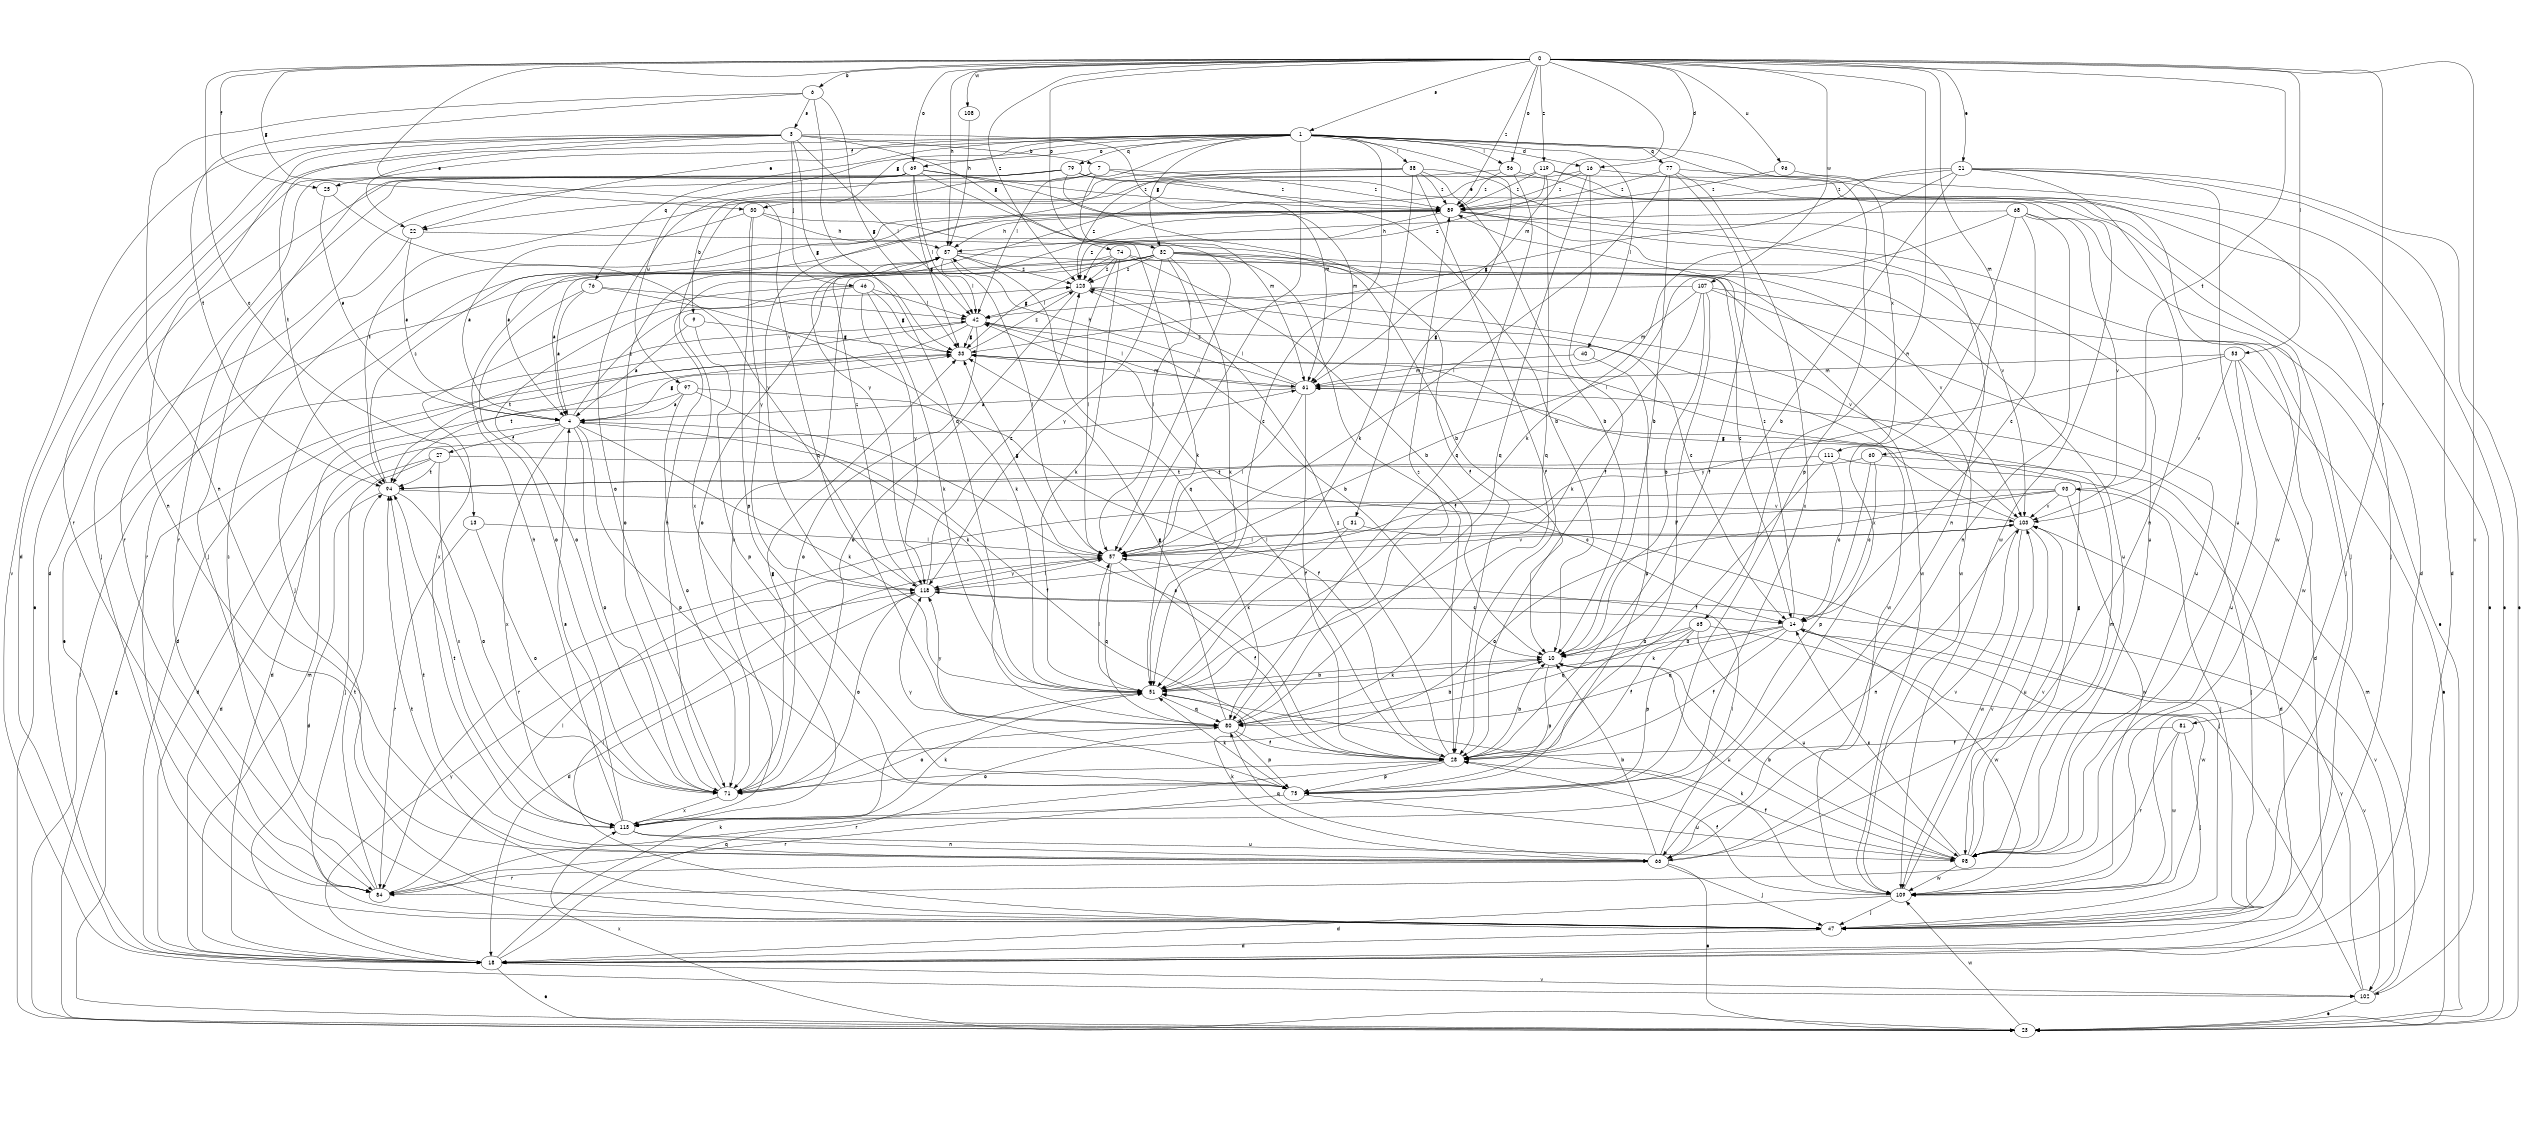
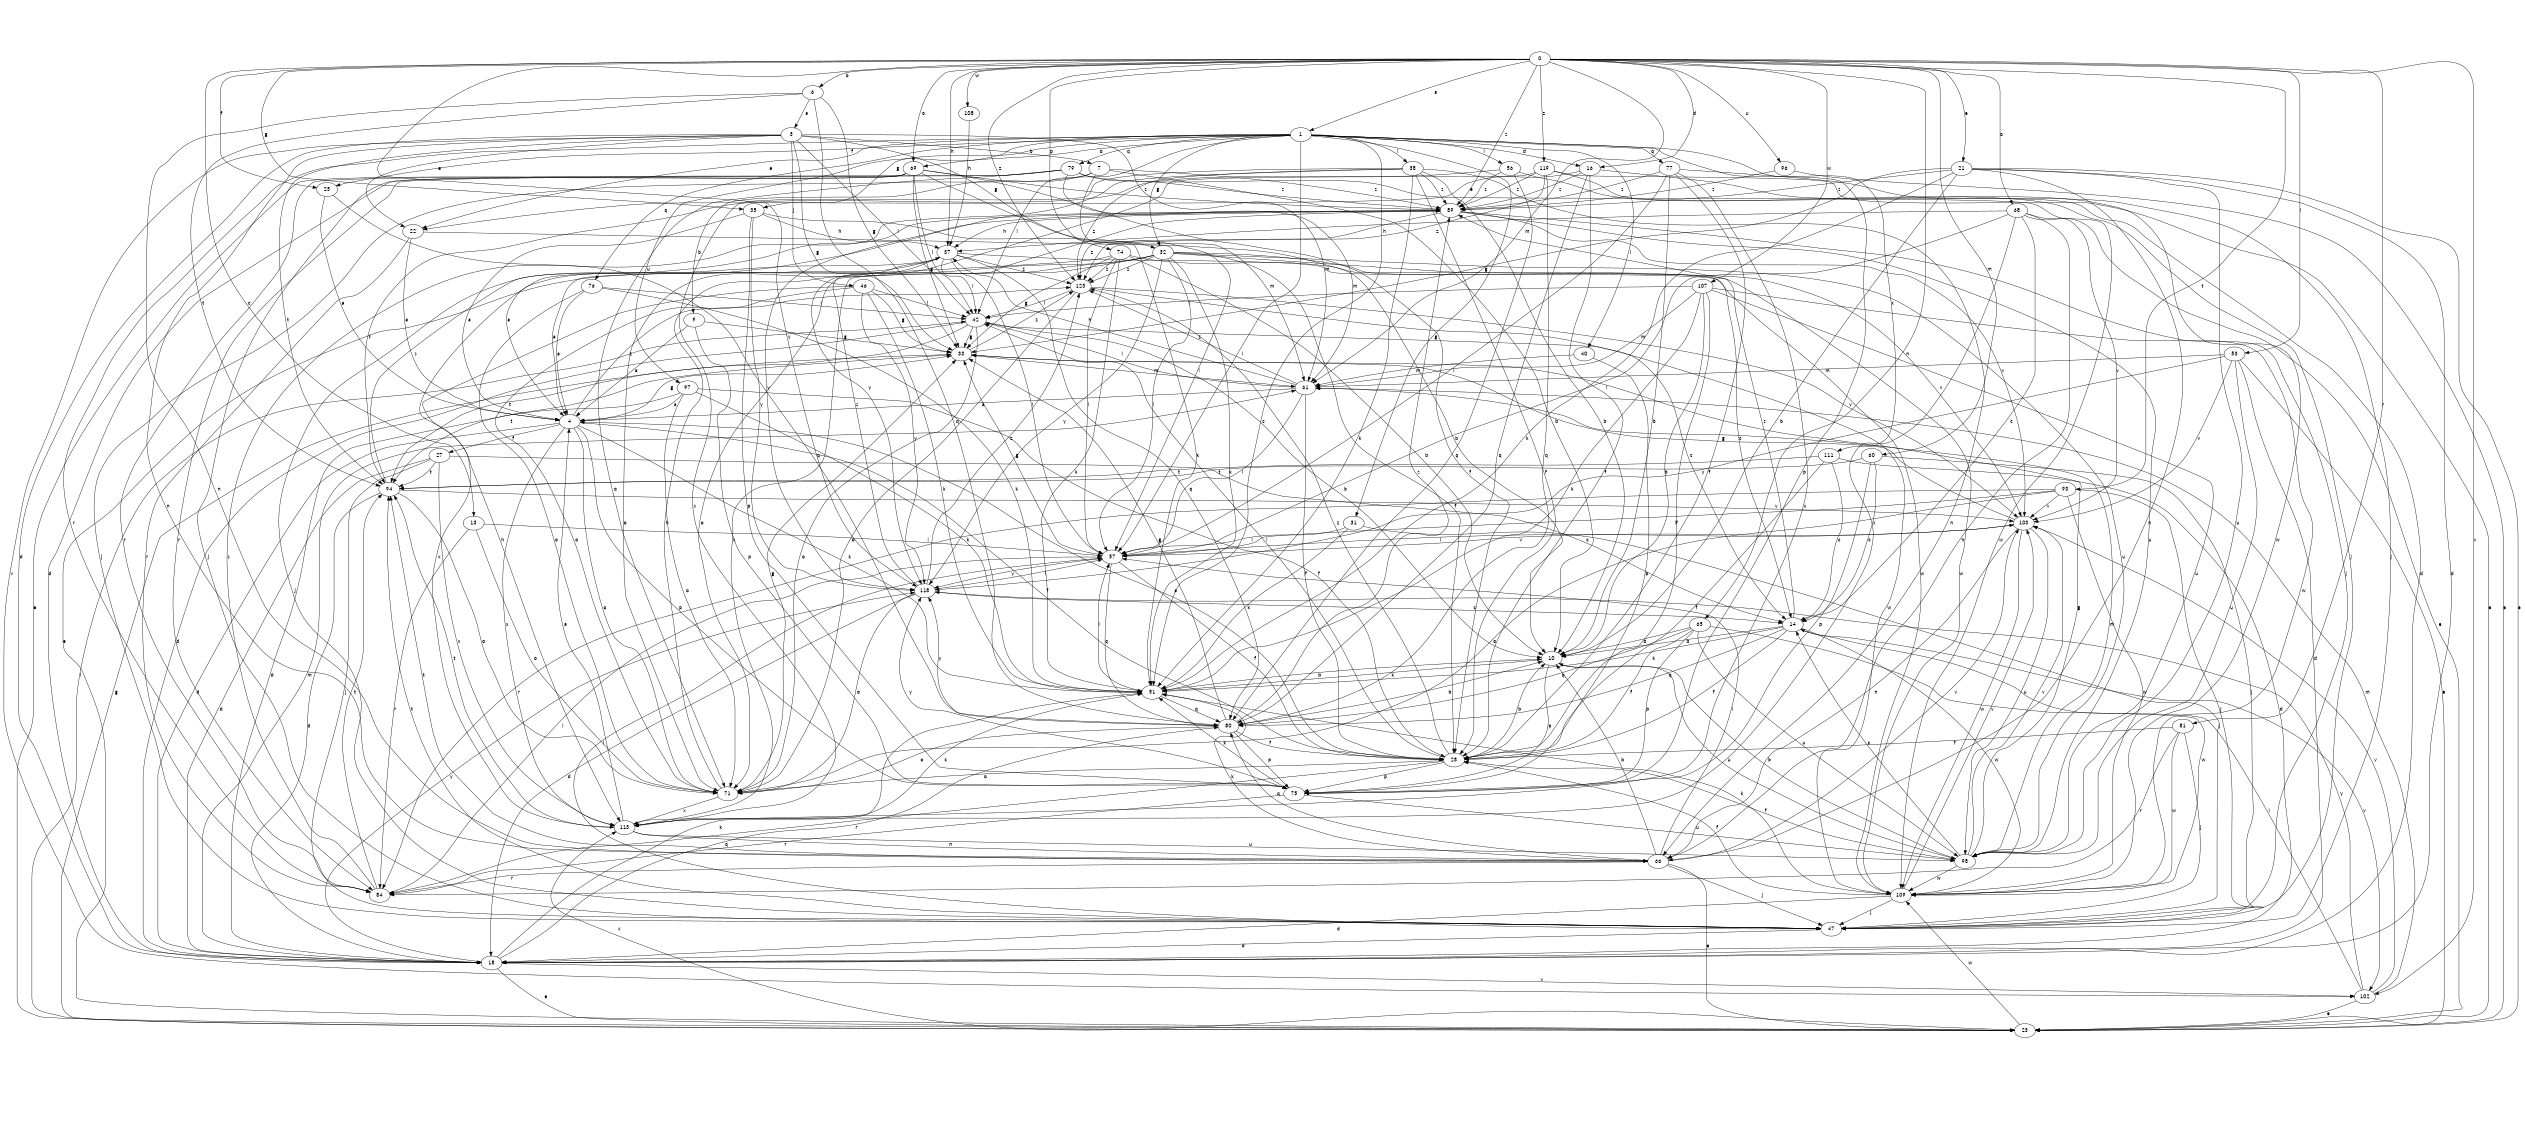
(1526, 112) -> (1949, 72)
(754, 210) -> (754, 210)
(482, 360) -> (449, 358)
